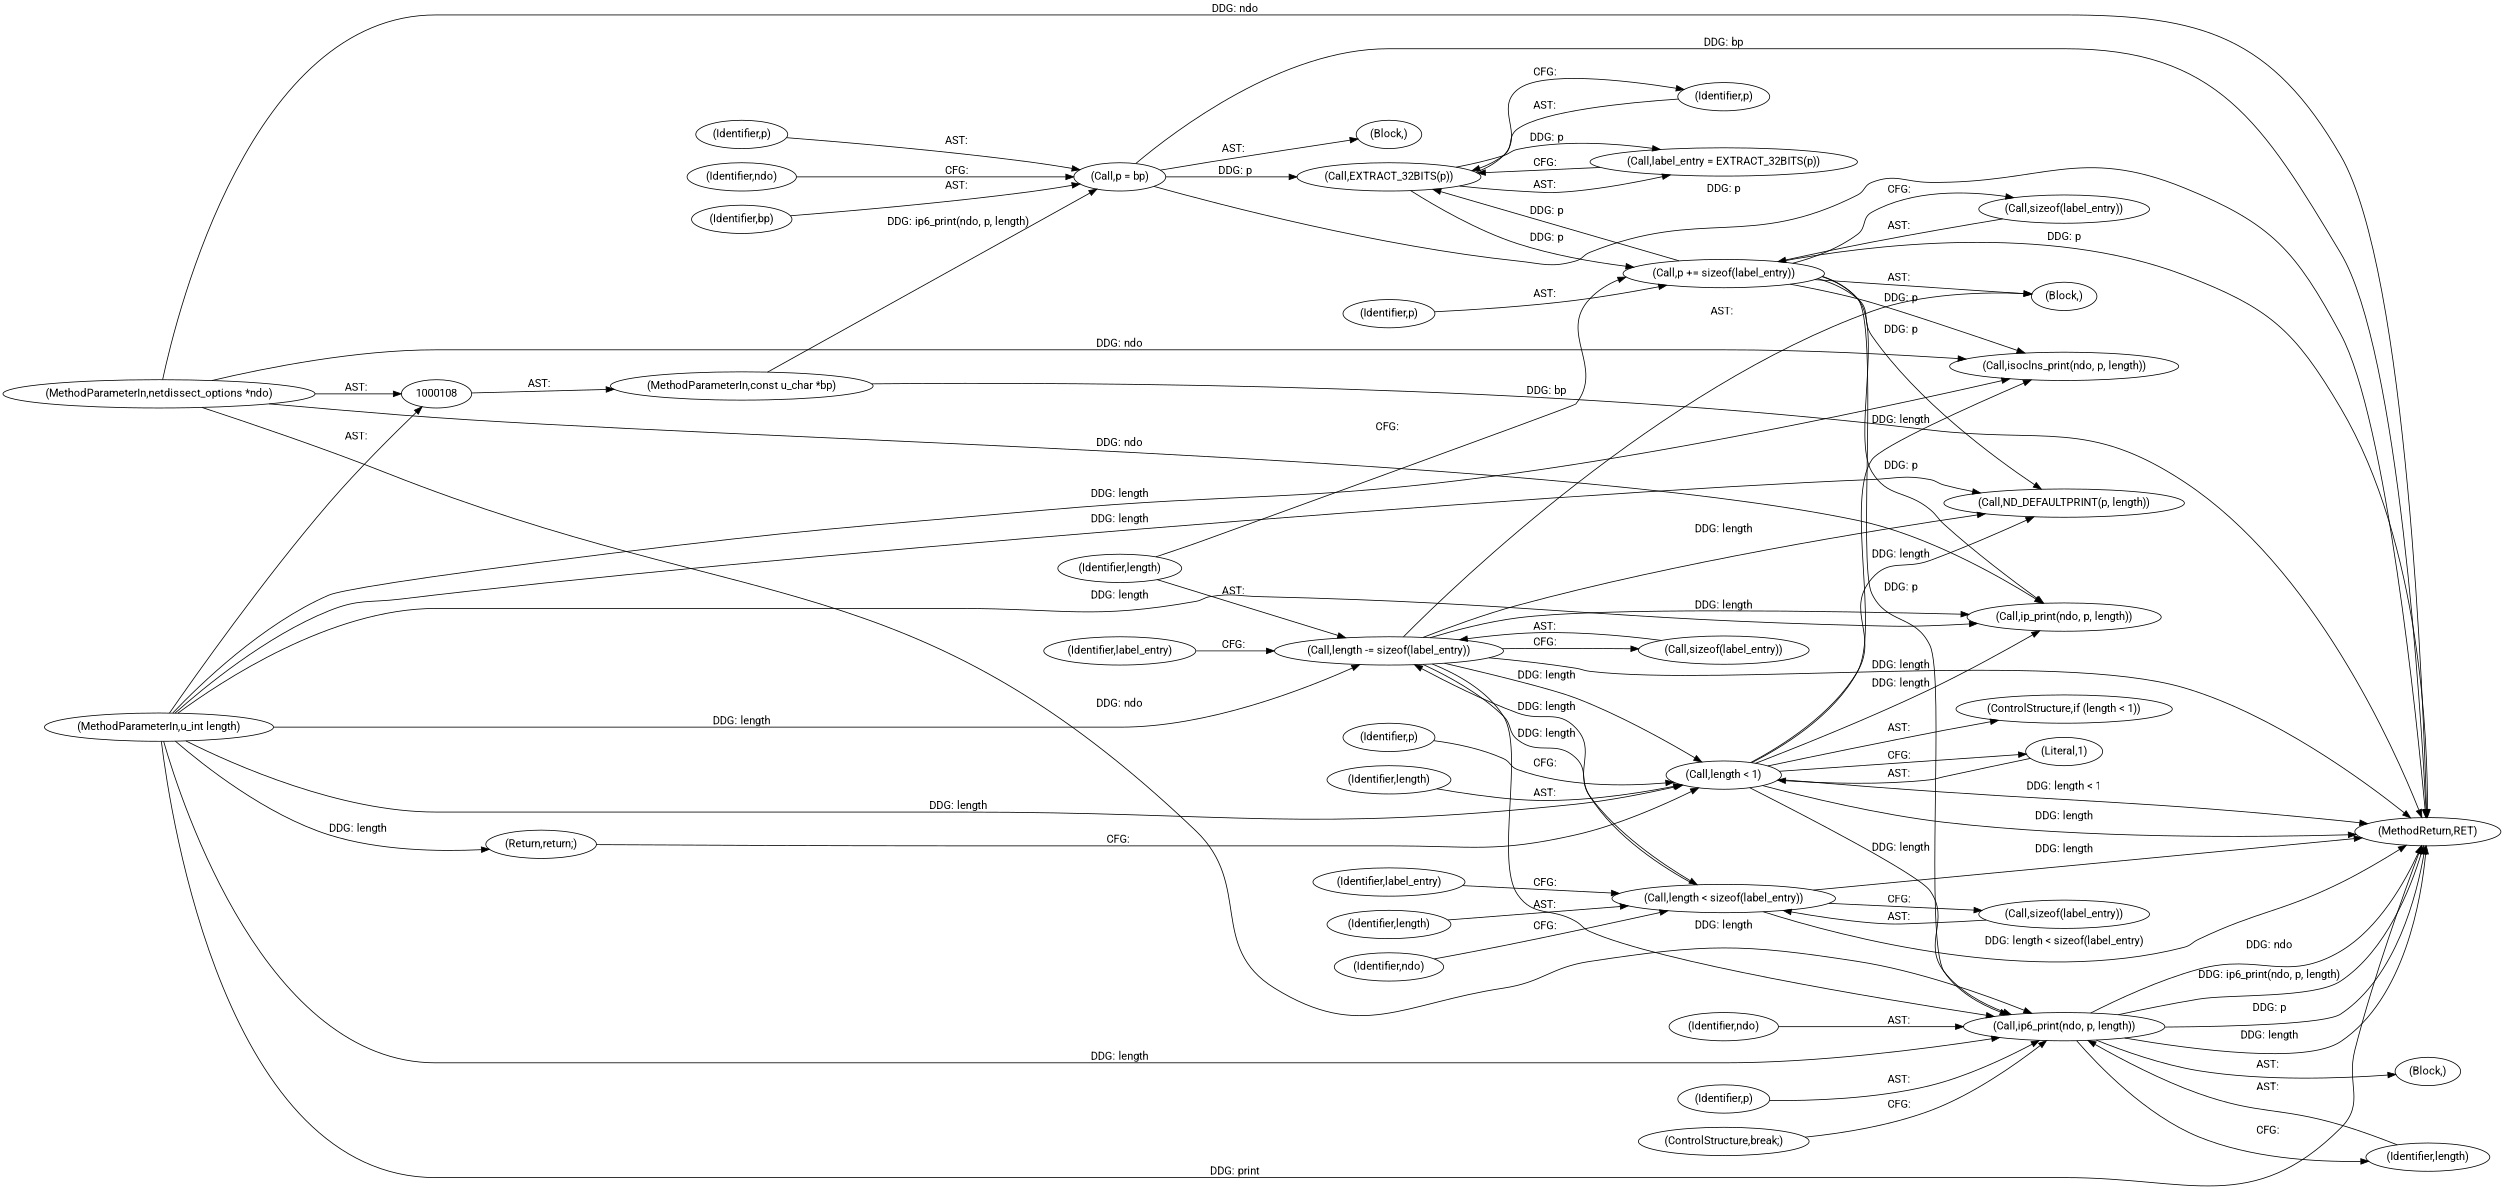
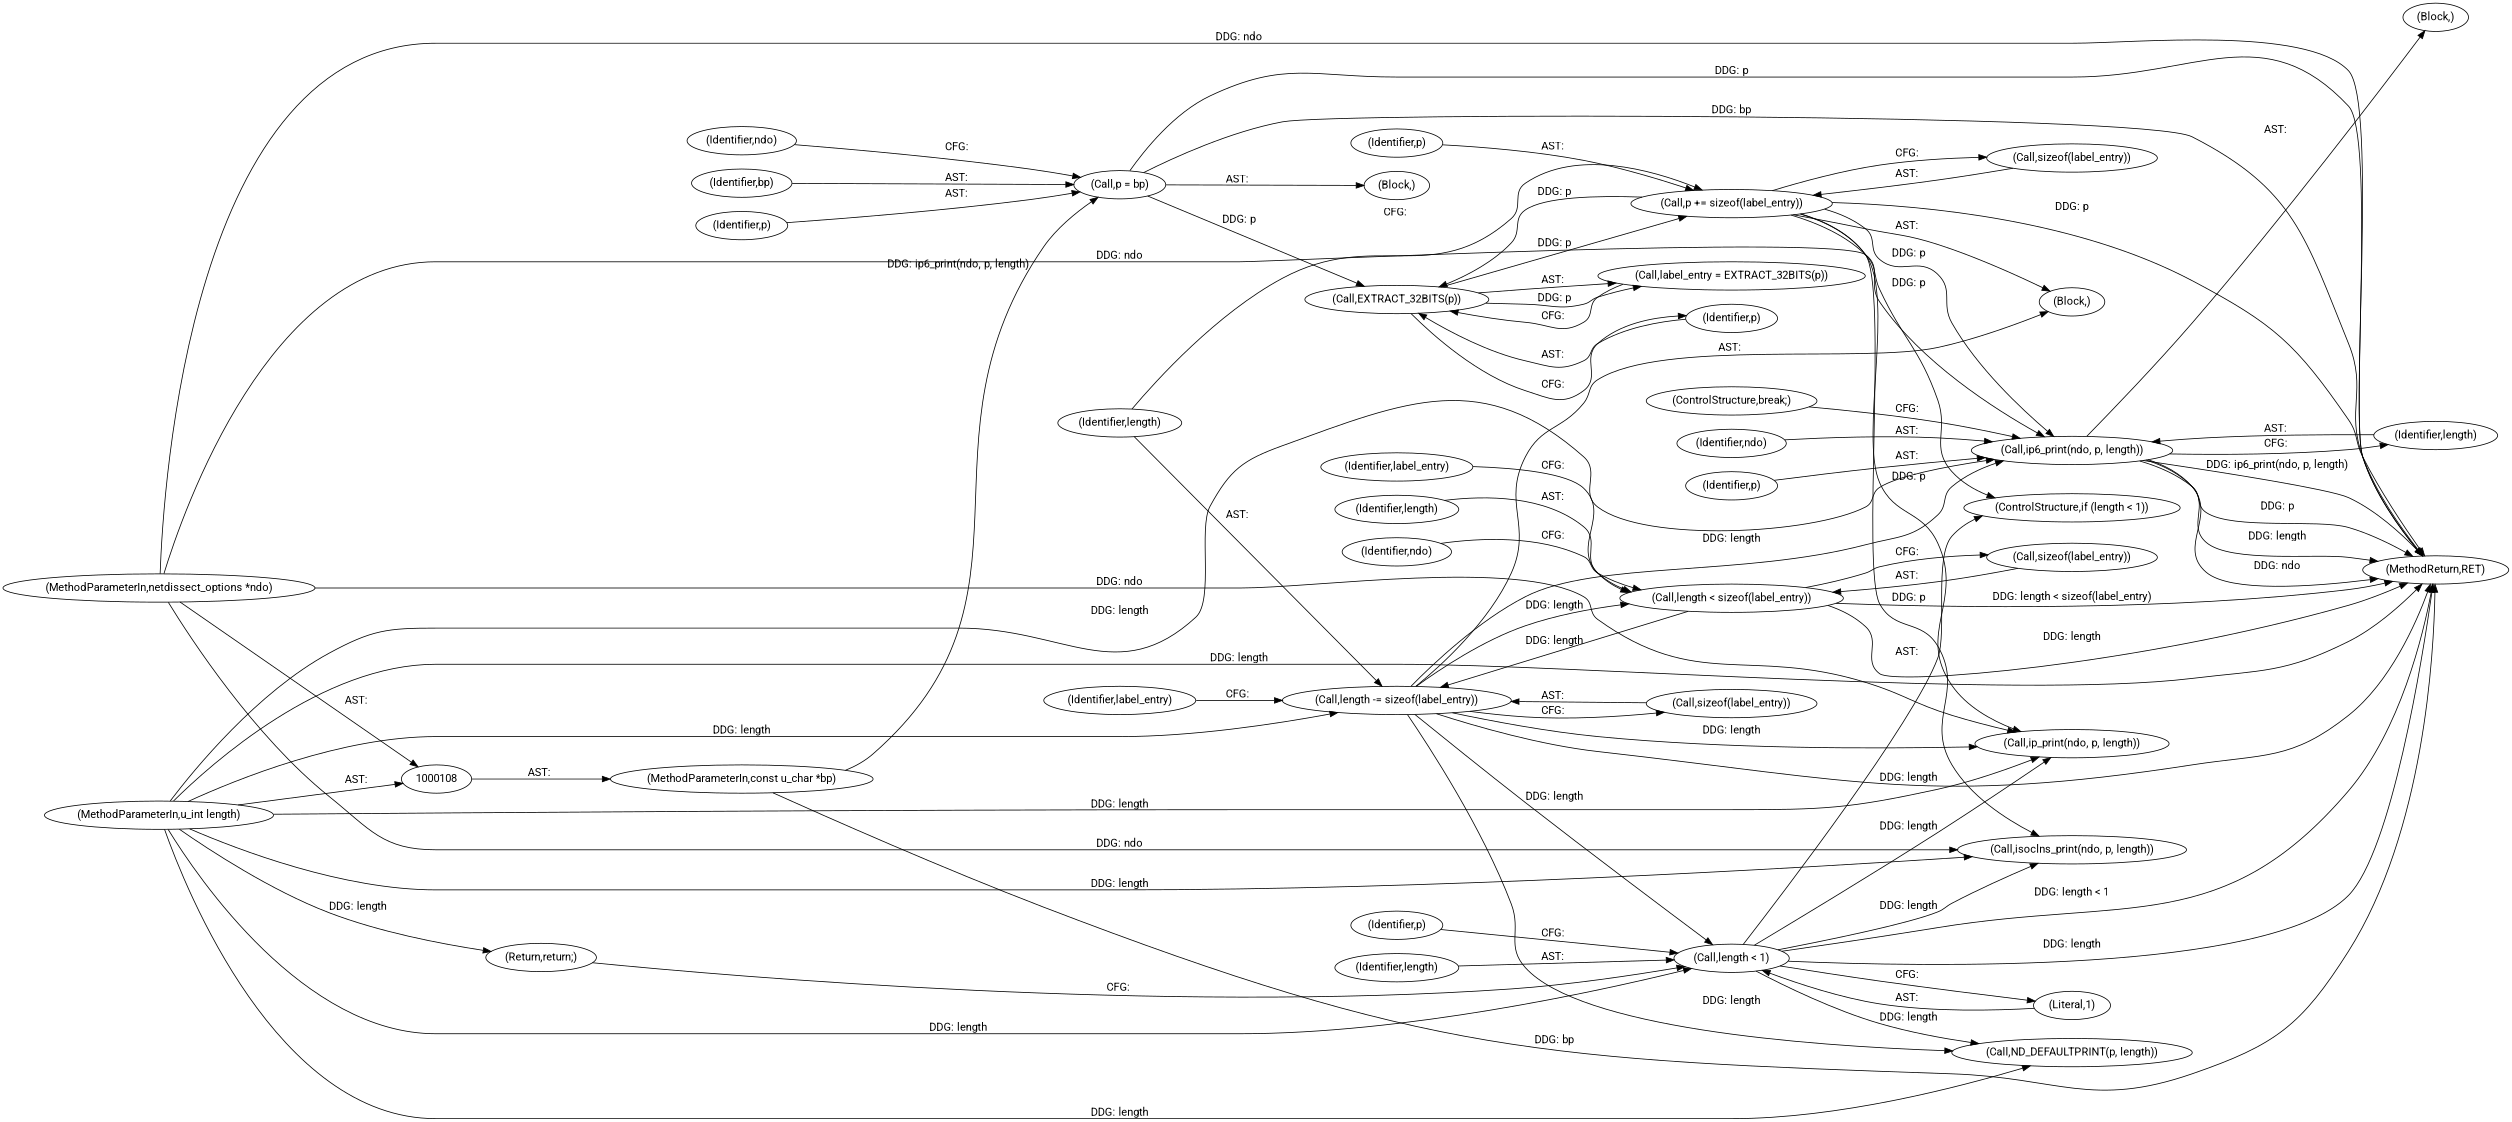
(1916, 388) -> (1919, 357)
(1910, 875) -> none
(1235, 1172) -> (1239, 658)
